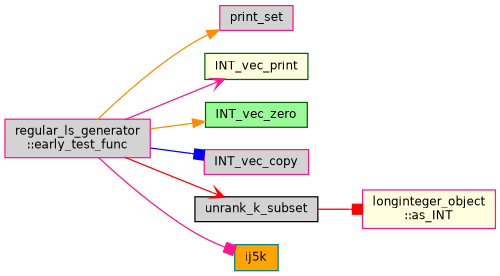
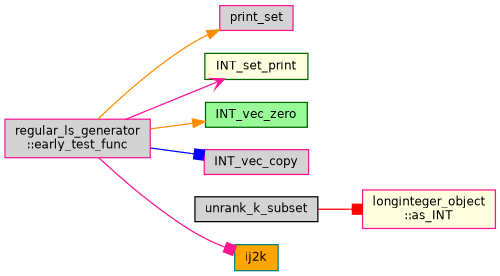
(256, 66) -> (256, 66)
(169, 175) -> none
(256, 258) -> (256, 258)
